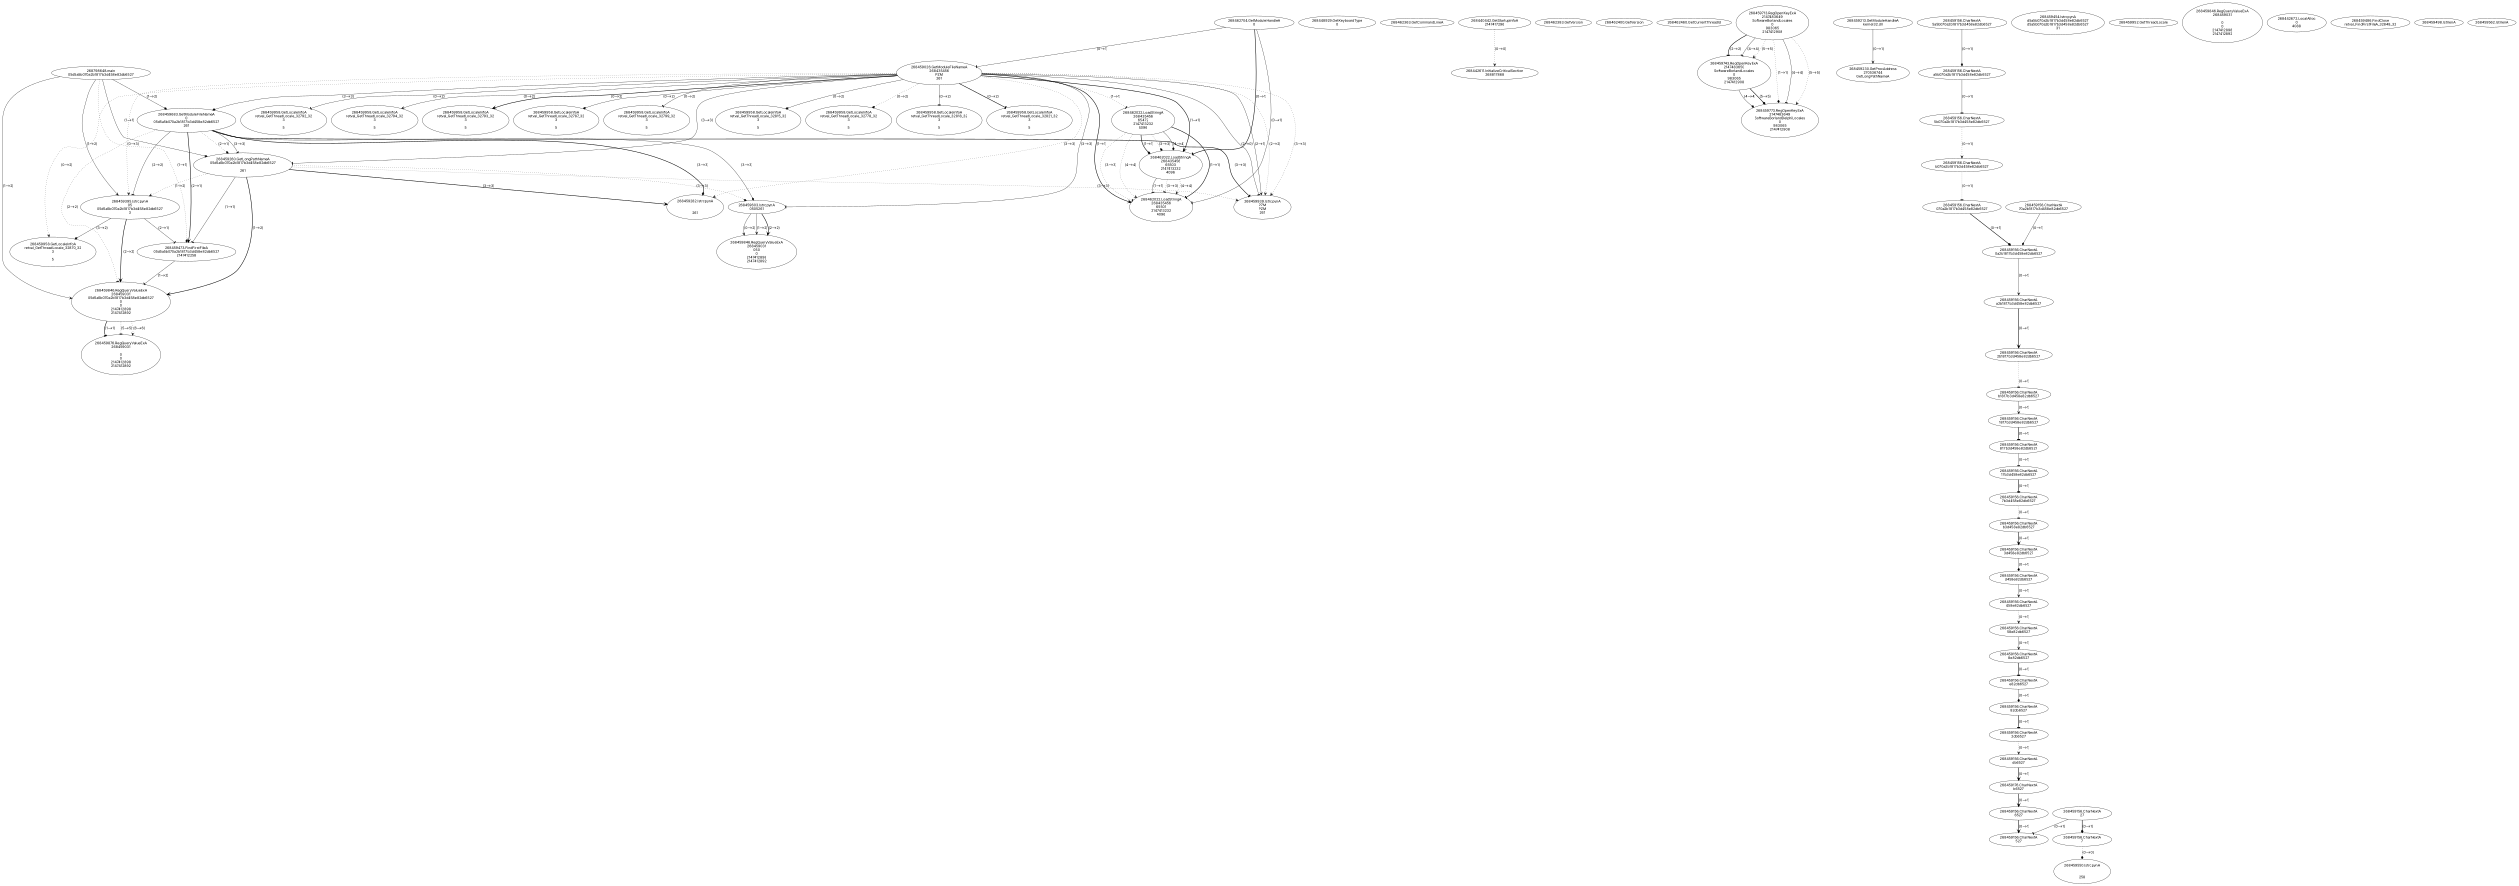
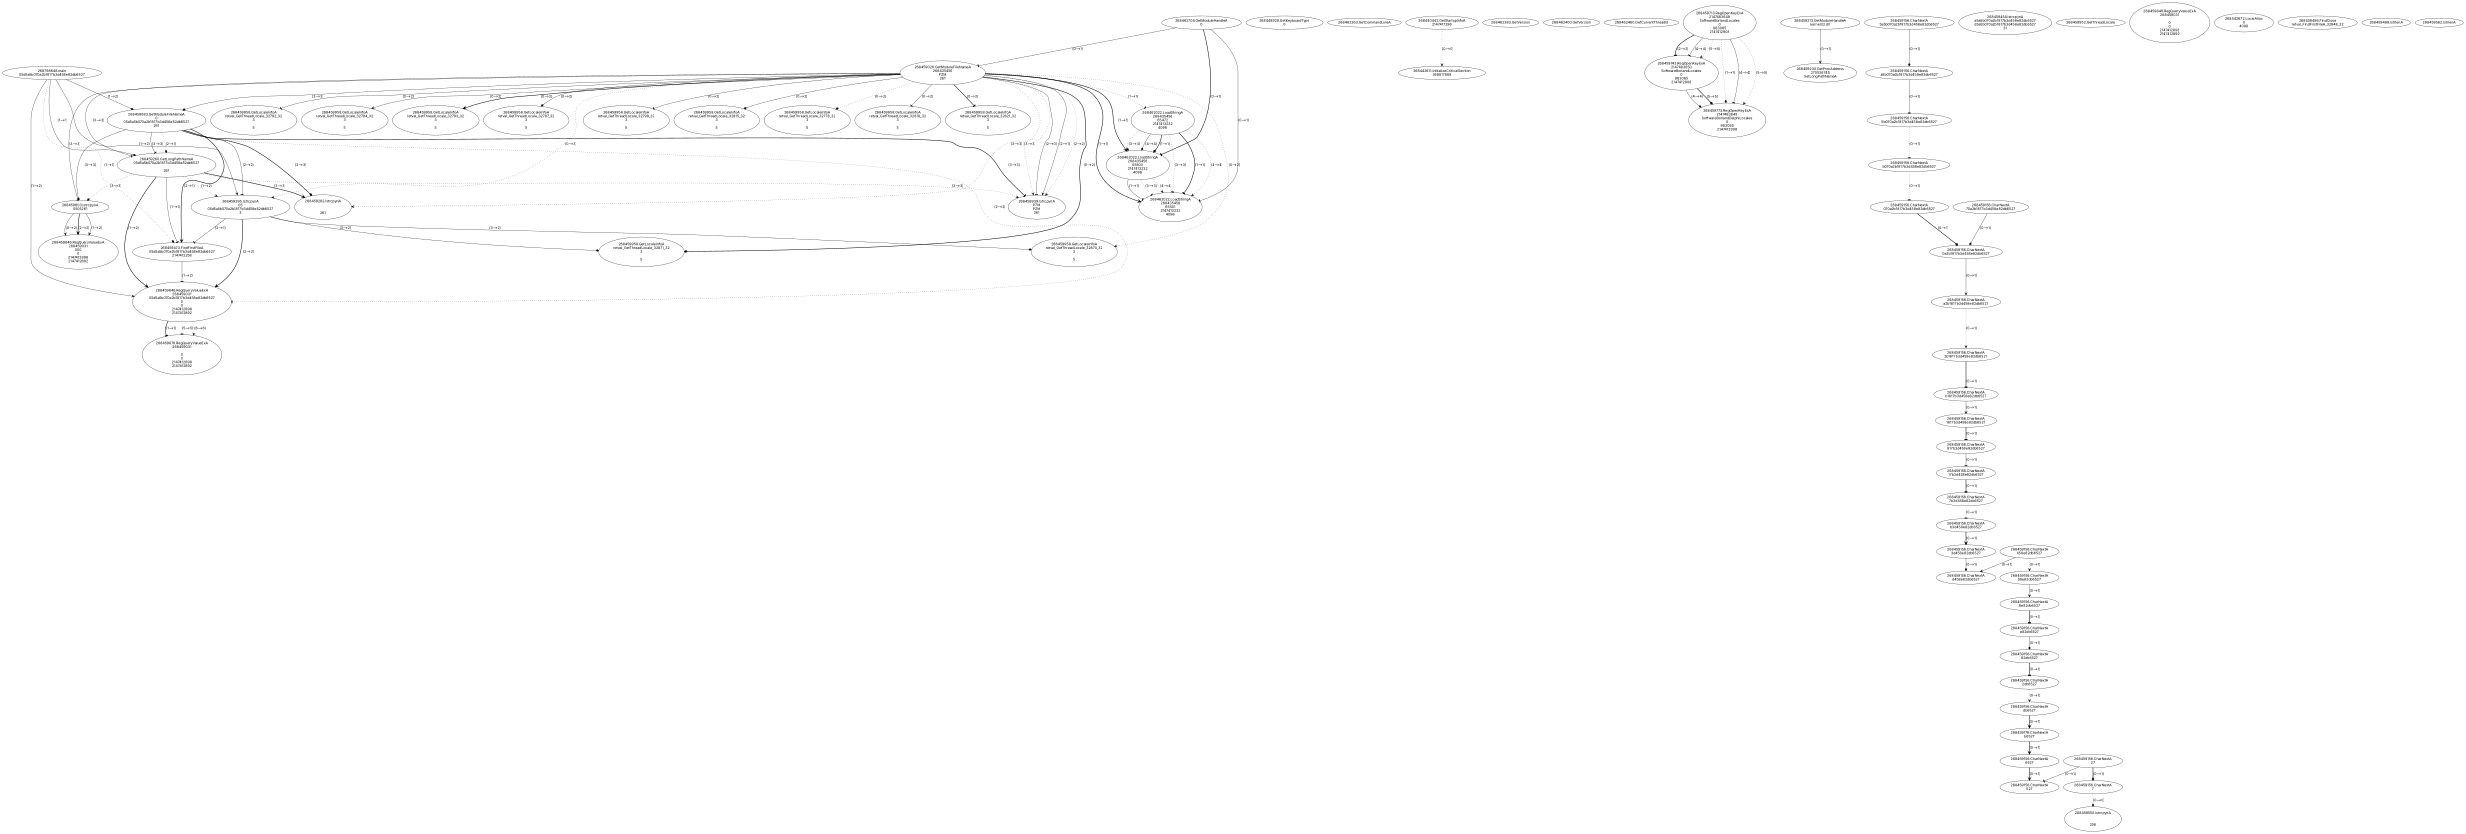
(1962, 141) -> (1909, 142)
none -> (642, 252)
(2019, 327) -> (1966, 327)
(2019, 374) -> (1966, 374)
(2019, 590) -> (1999, 564)
